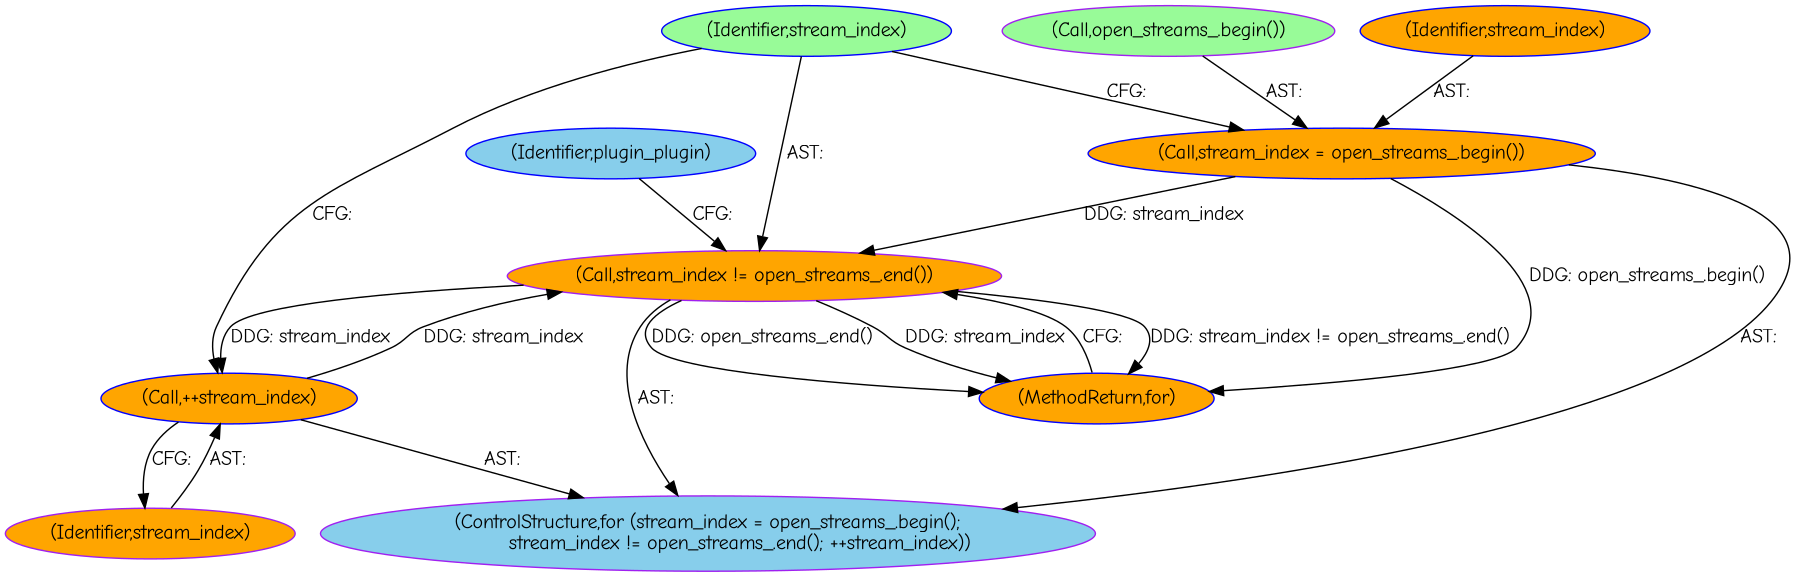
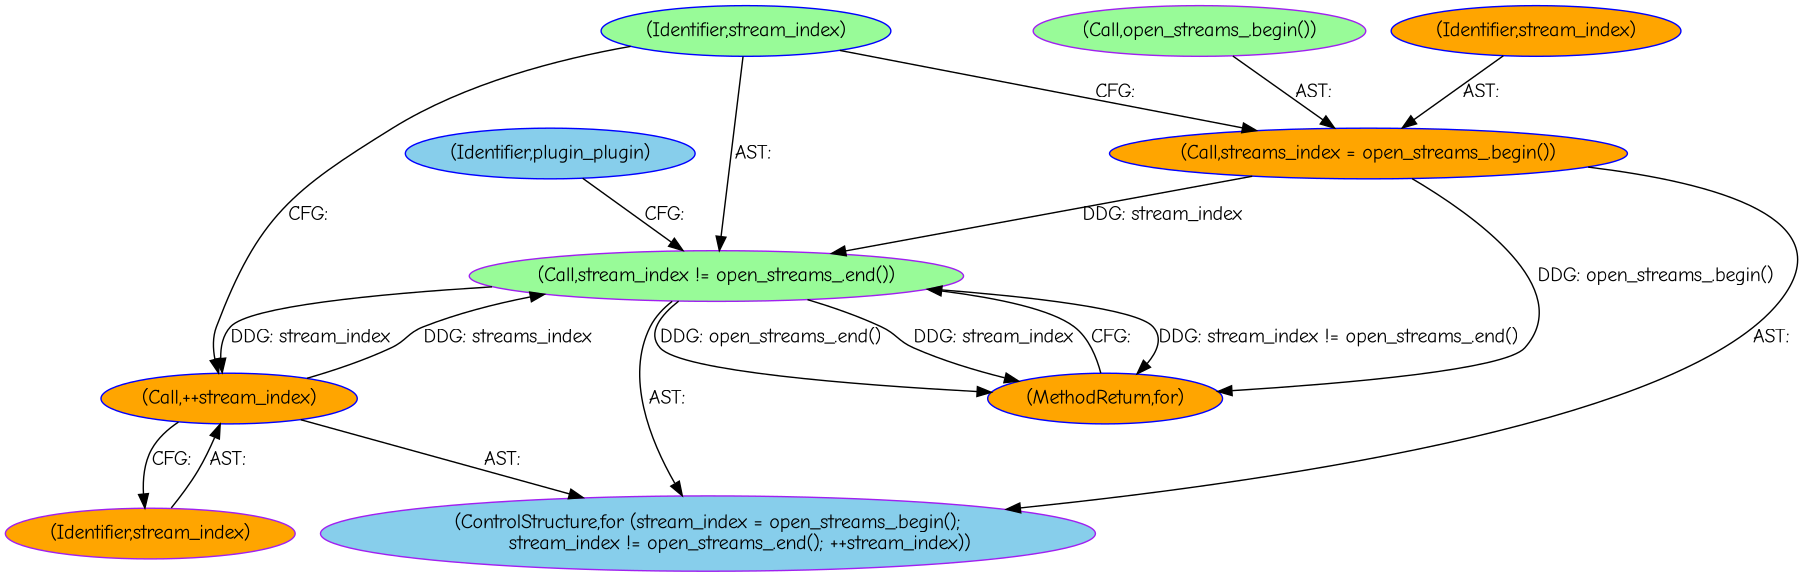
(1342, 154) -> (1368, 154)
(754, 276) -> (716, 276)
(504, 337) -> (508, 337)
